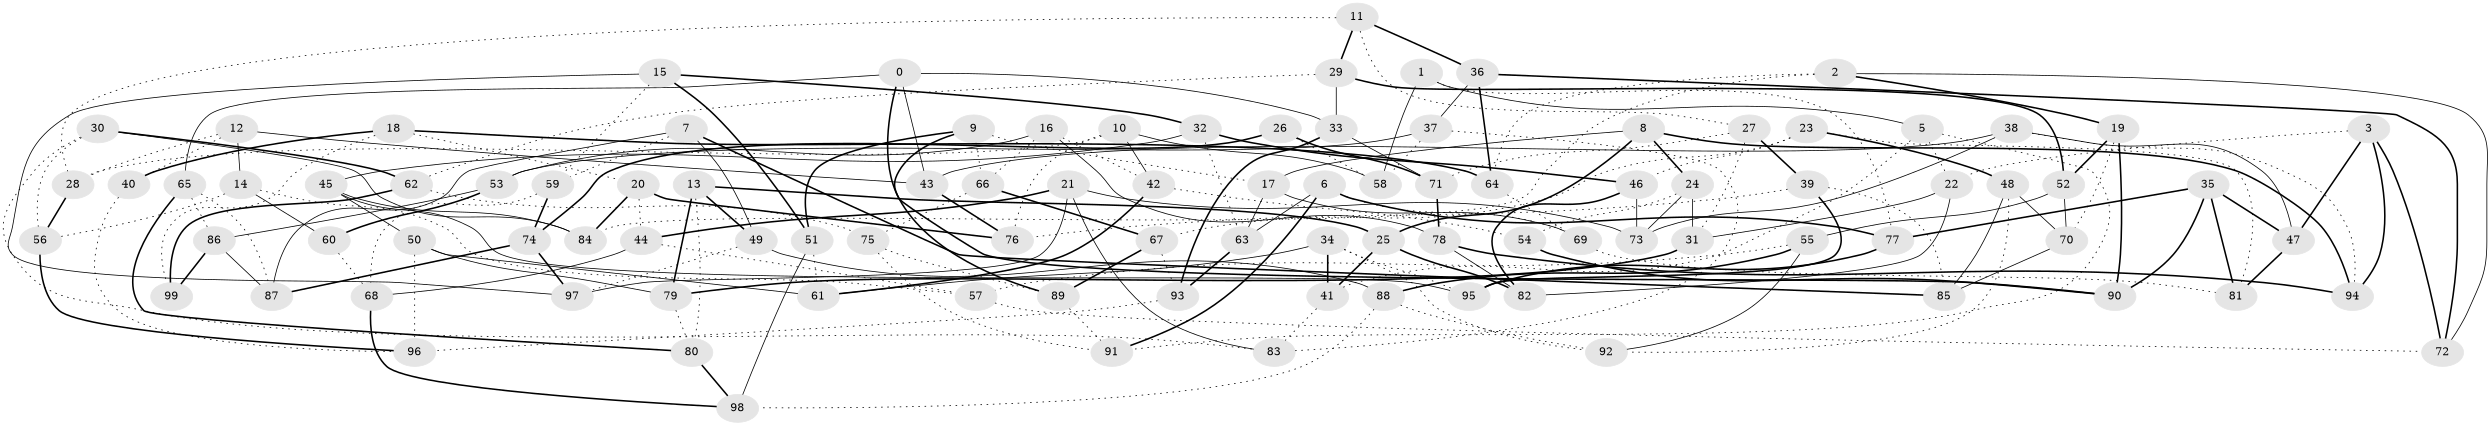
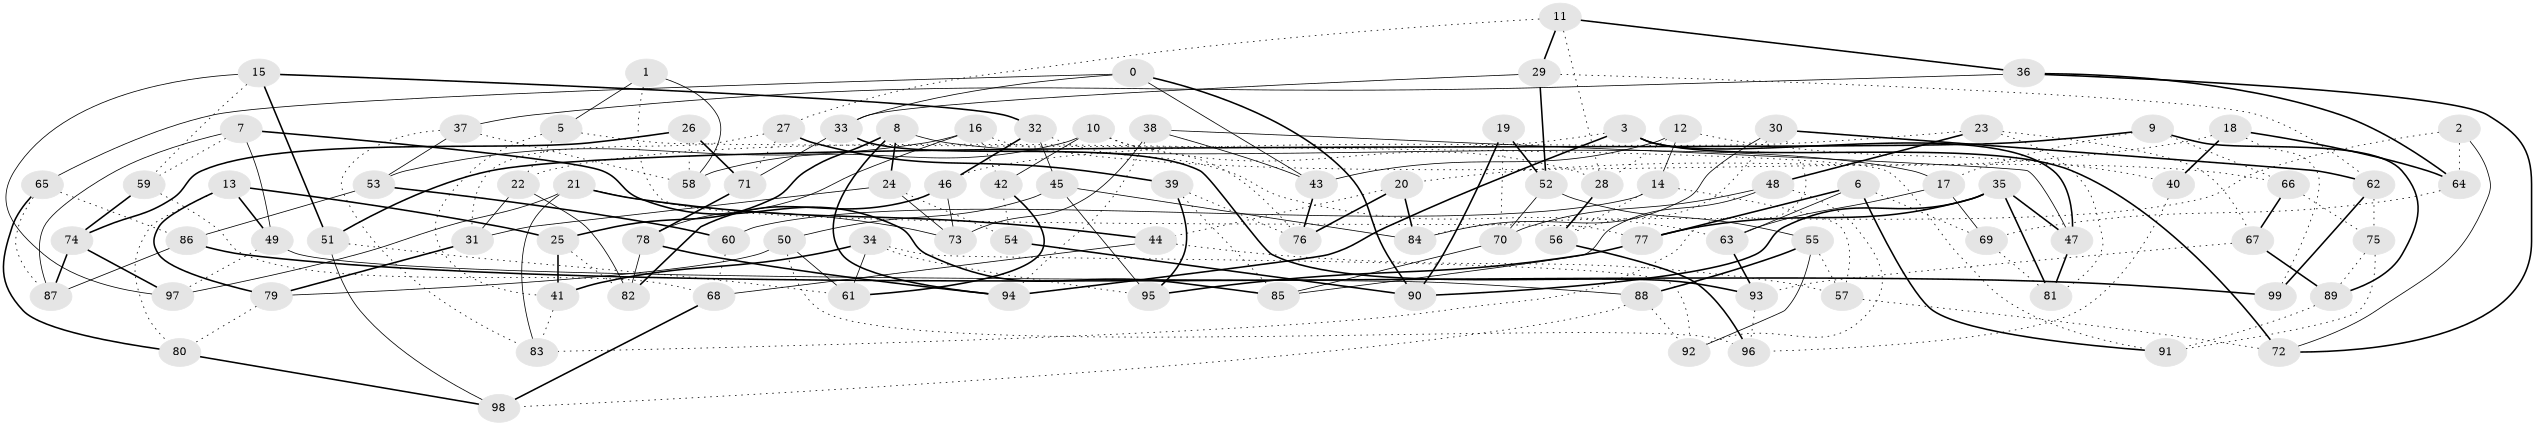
(2033, 107) -> none
(1465, 272) -> (586, 263)
